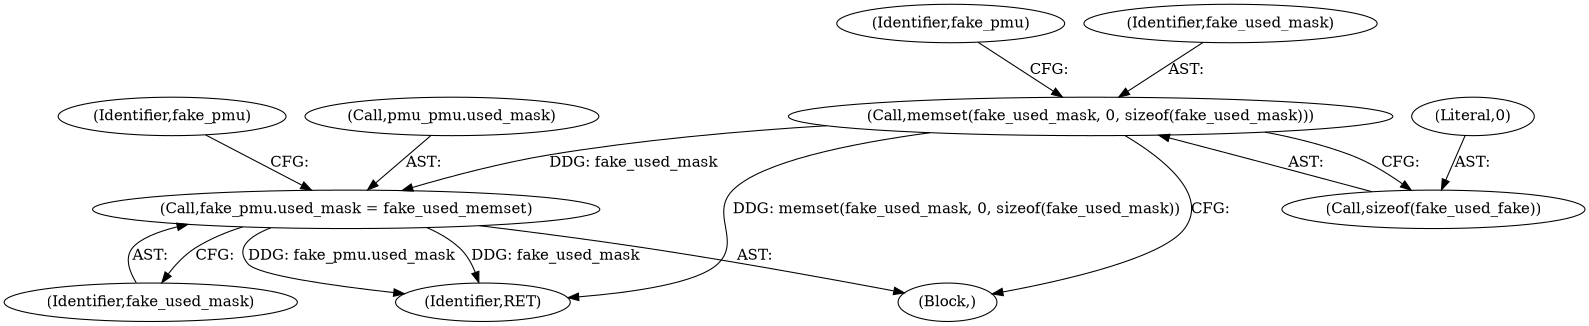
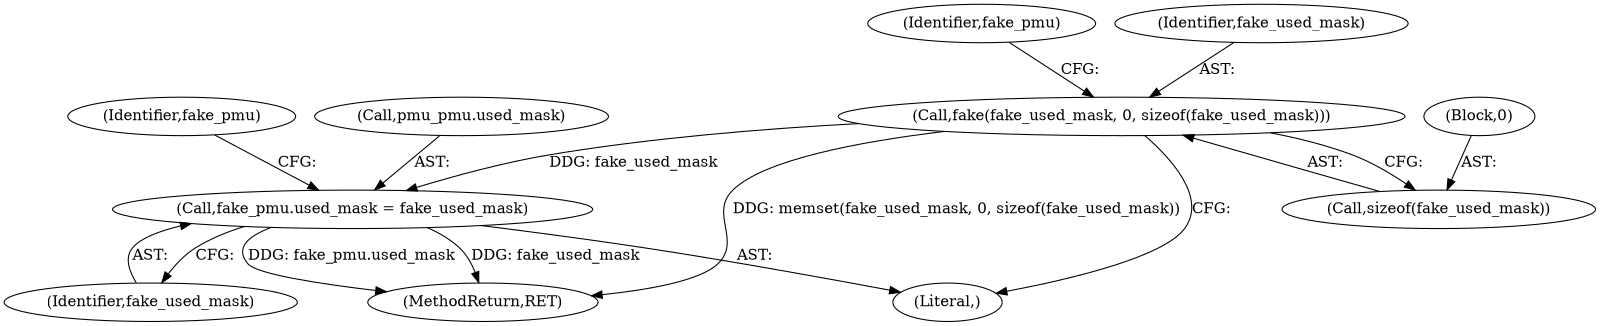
(1091, 116) -> (1122, 116)
(1473, 116) -> (1479, 116)
(346, 209) -> (353, 209)
(1433, 209) -> (1439, 209)
(483, 302) -> (483, 302)
(948, 302) -> (948, 302)
